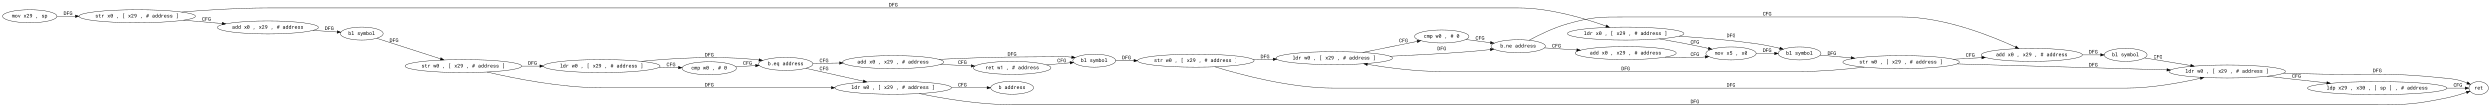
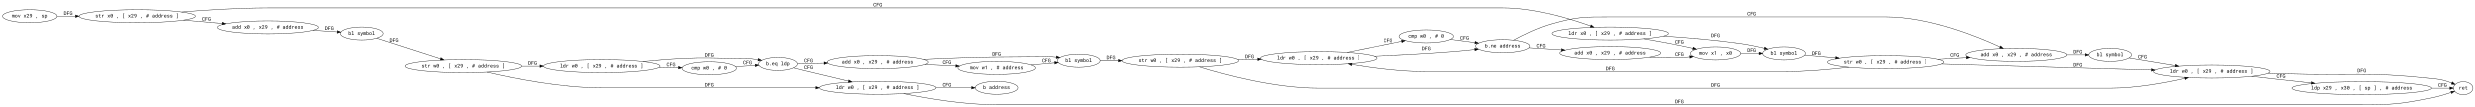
(893, 5) -> (878, 5)
(1731, 53) -> (1716, 53)
(786, 64) -> (778, 64)
(1012, 68) -> (997, 68)
